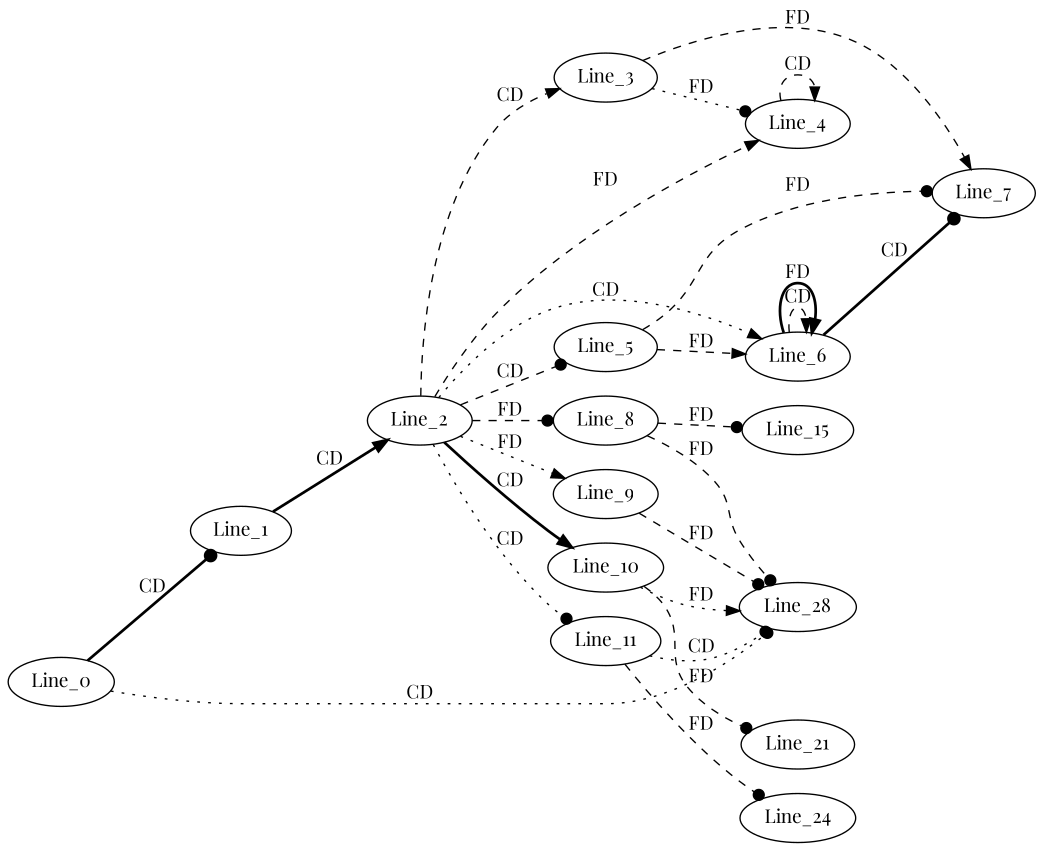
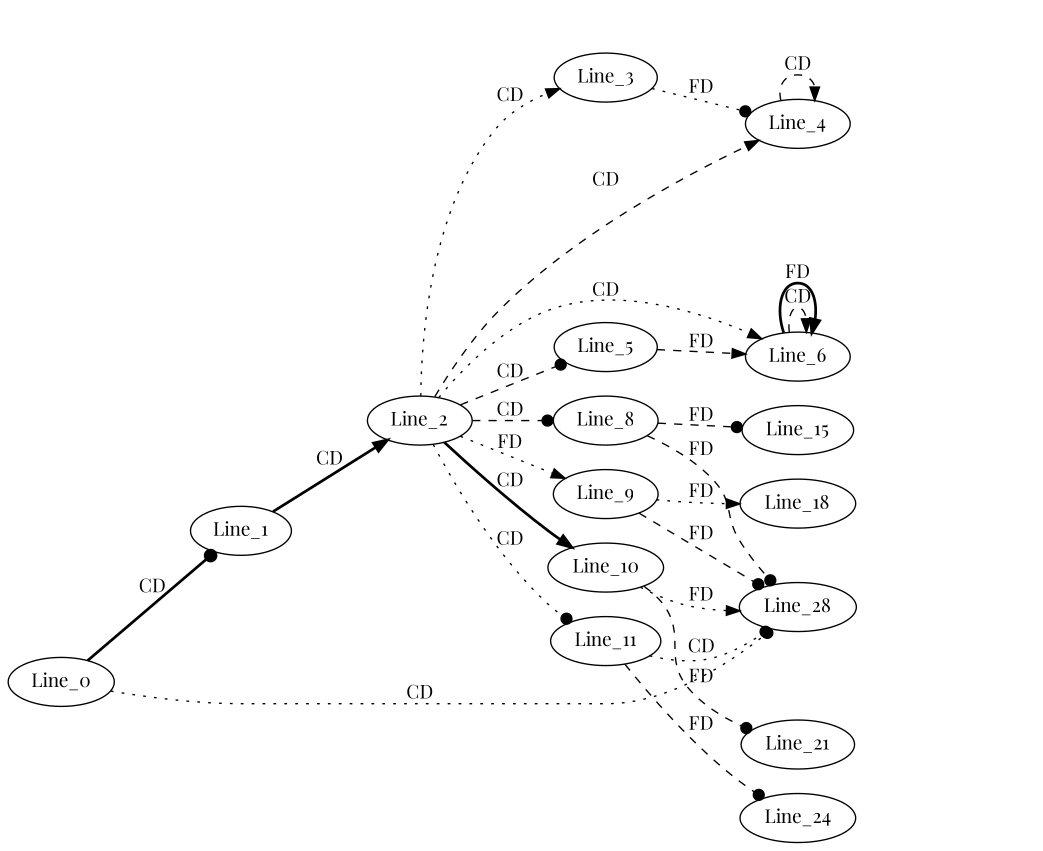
(606, 180) -> (606, 180)
(984, 193) -> none
(446, 226) -> (446, 226)
(510, 410) -> (510, 410)
none -> (798, 504)
